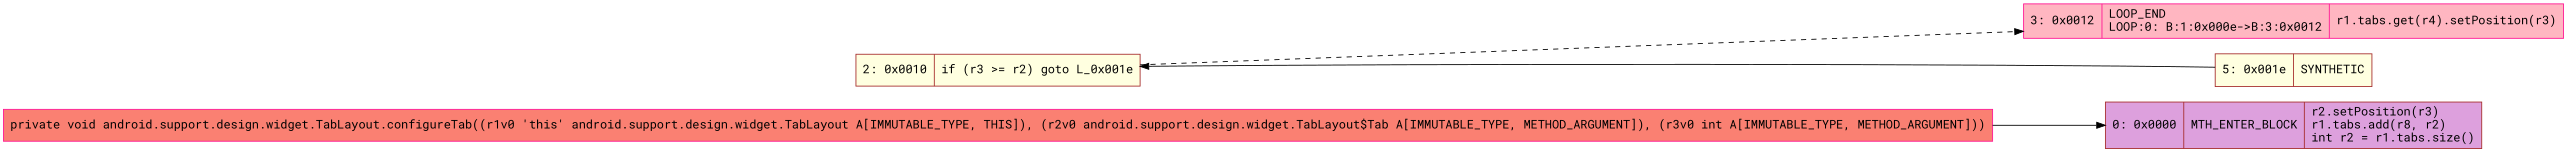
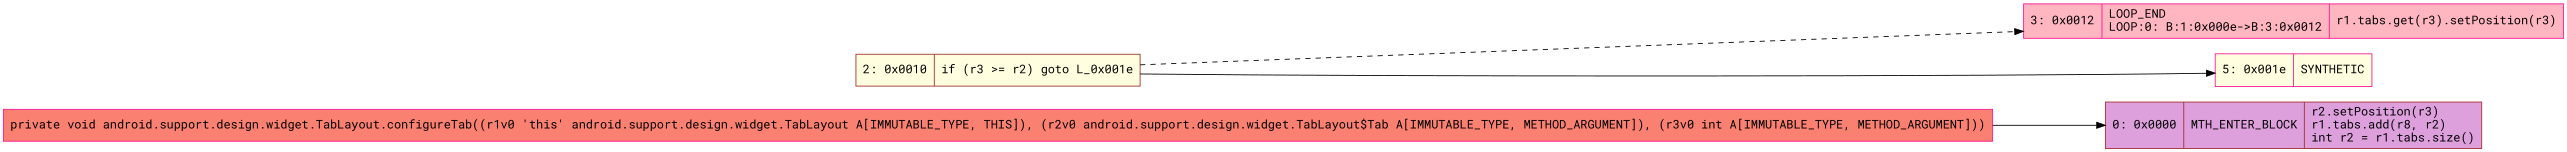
(2446, 21) -> (2446, 21)
(1682, 64) -> (1673, 76)
(2294, 70) -> (2294, 70)
